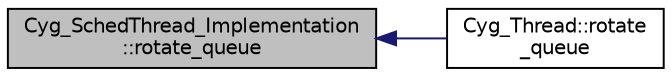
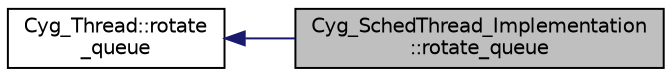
(421, 38) -> (270, 38)
